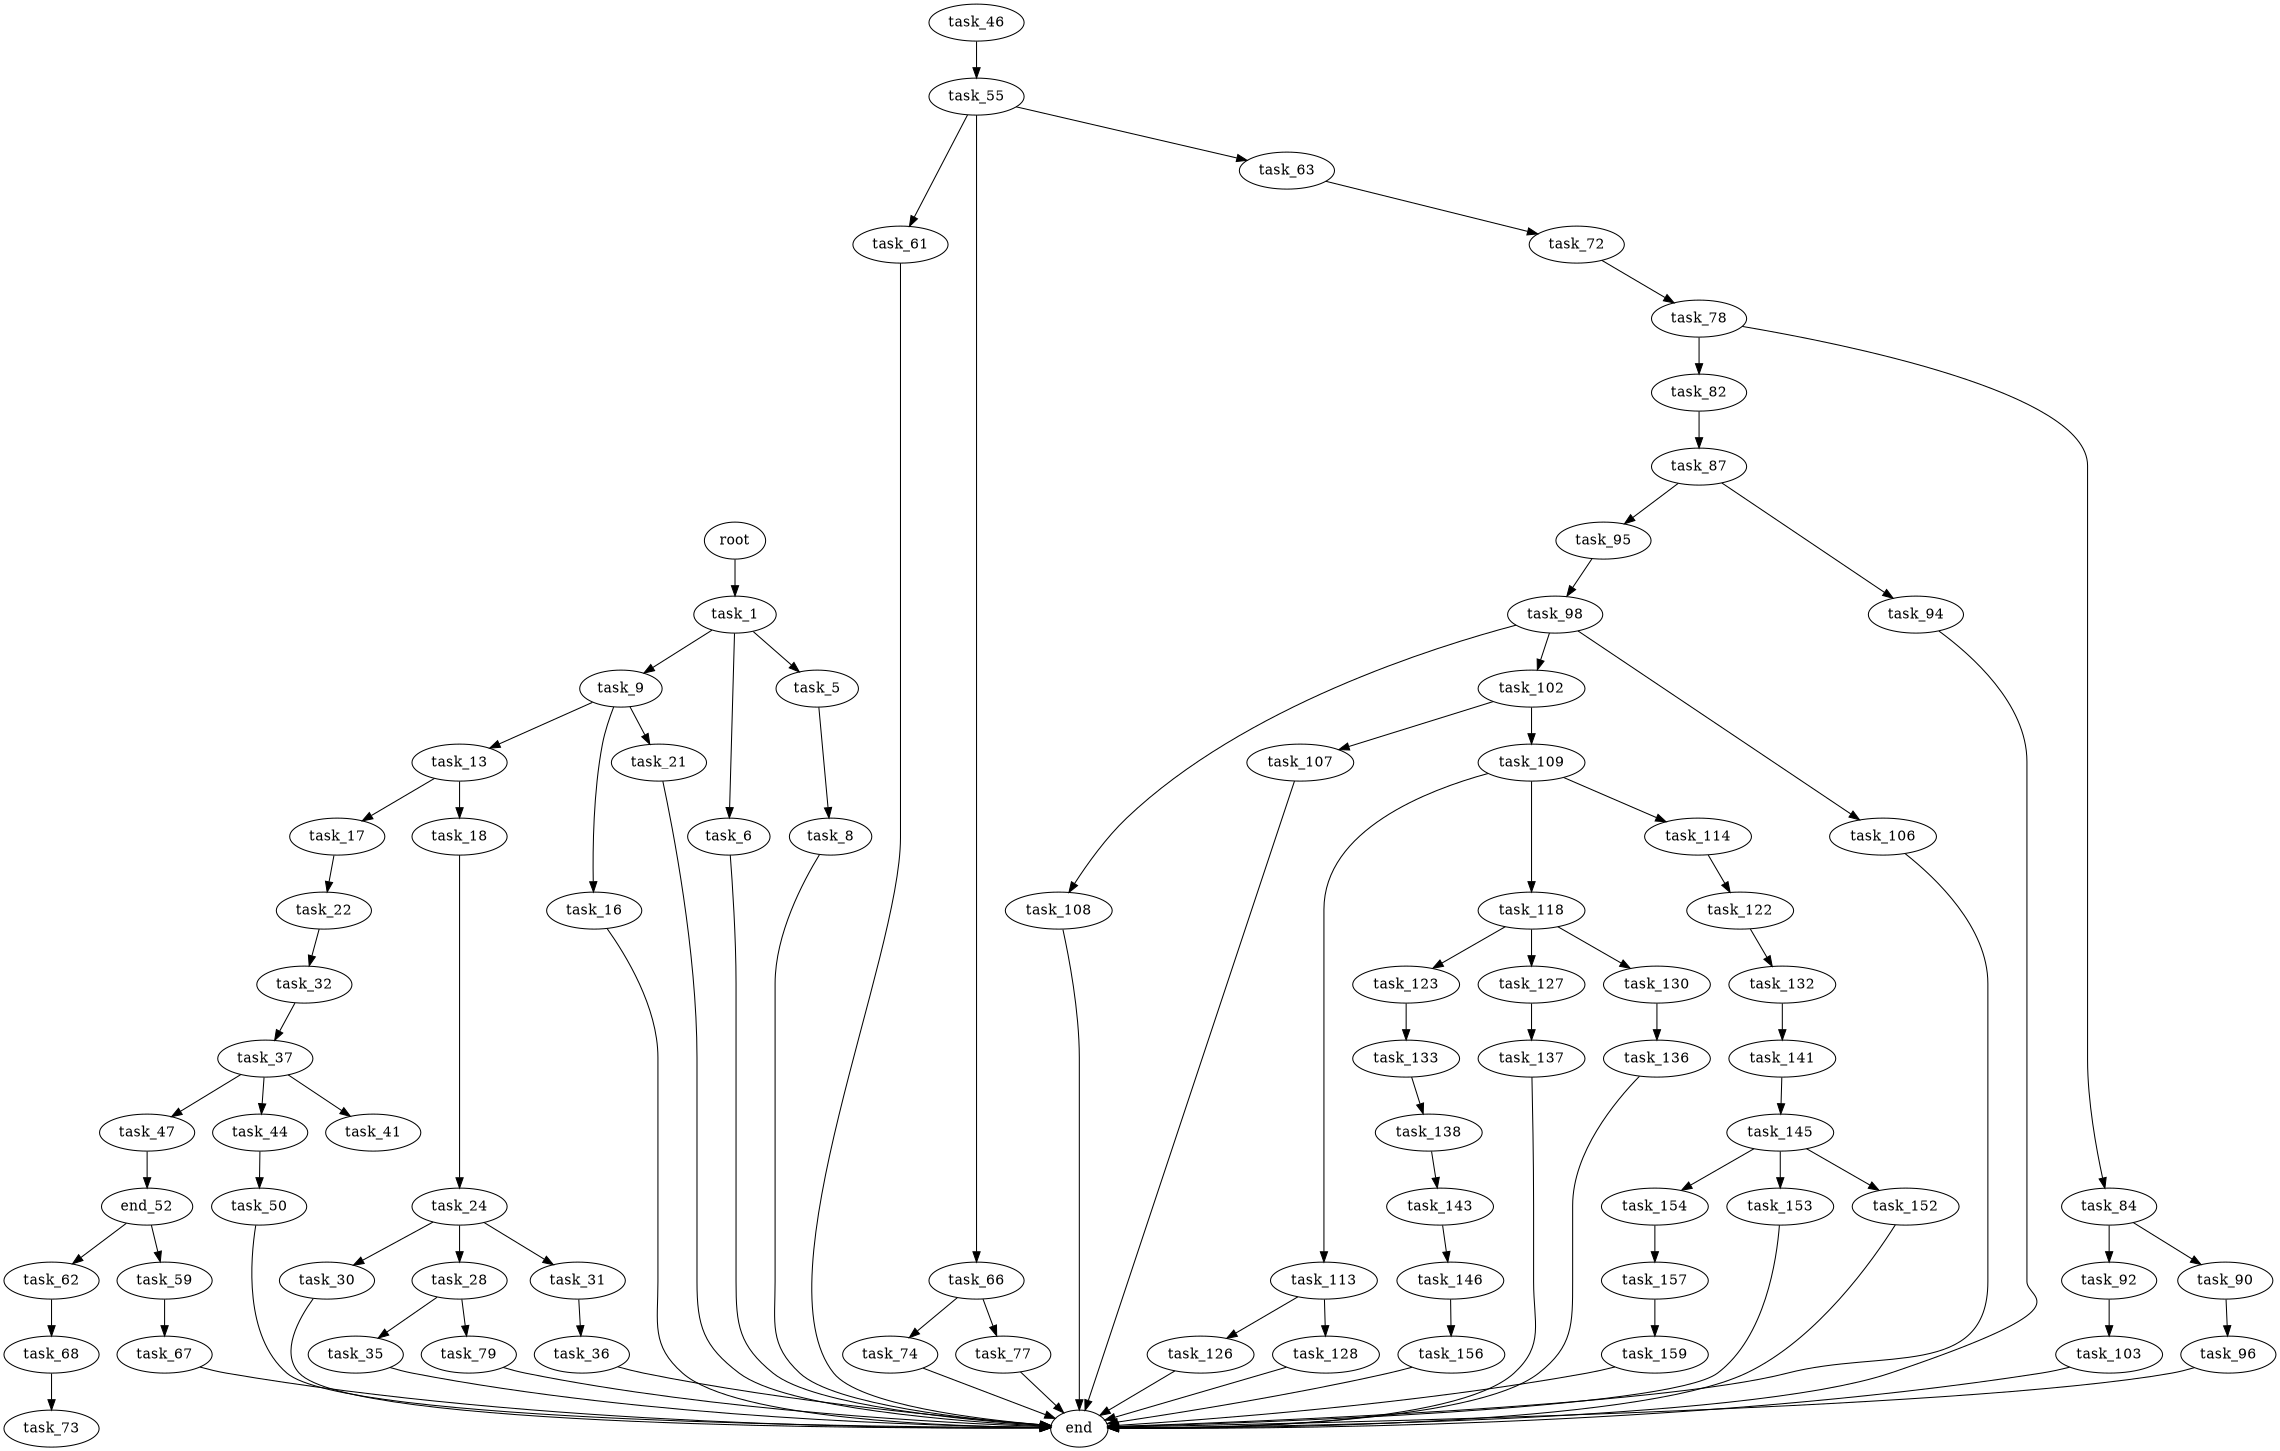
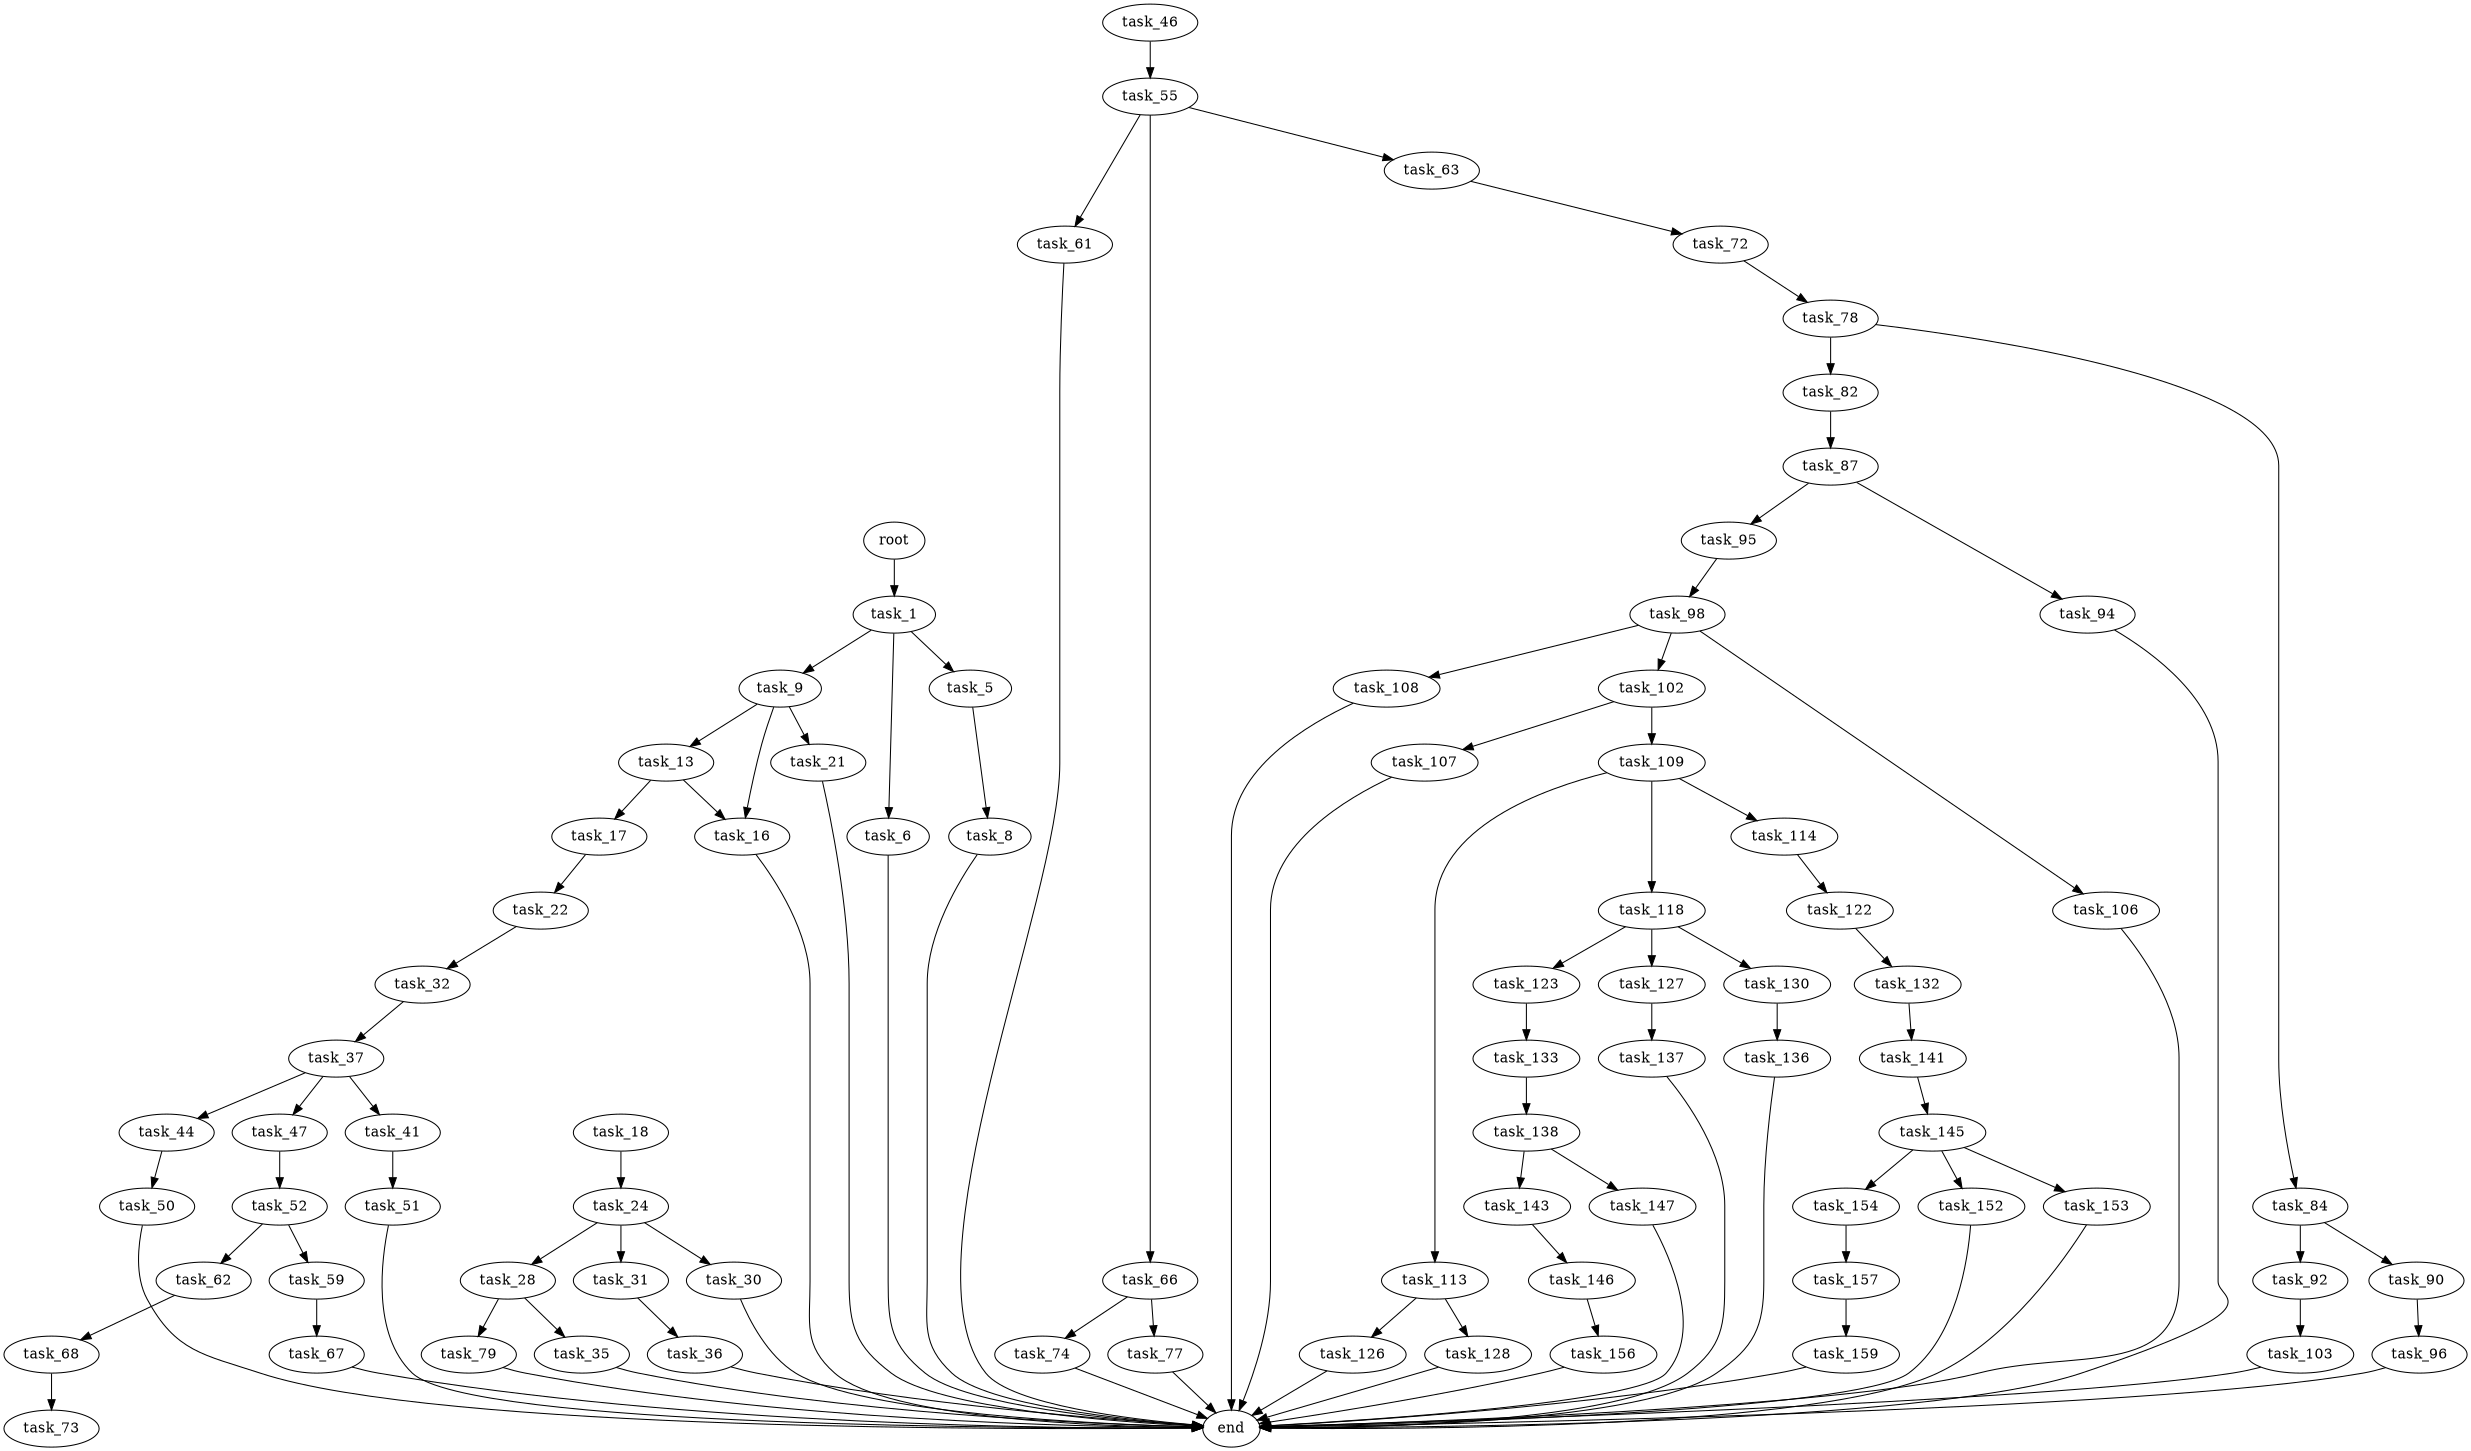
(460, 795) -> (700, 796)
(147, 1207) -> (280, 1207)
none -> (393, 1207)
none -> (1642, 1207)
